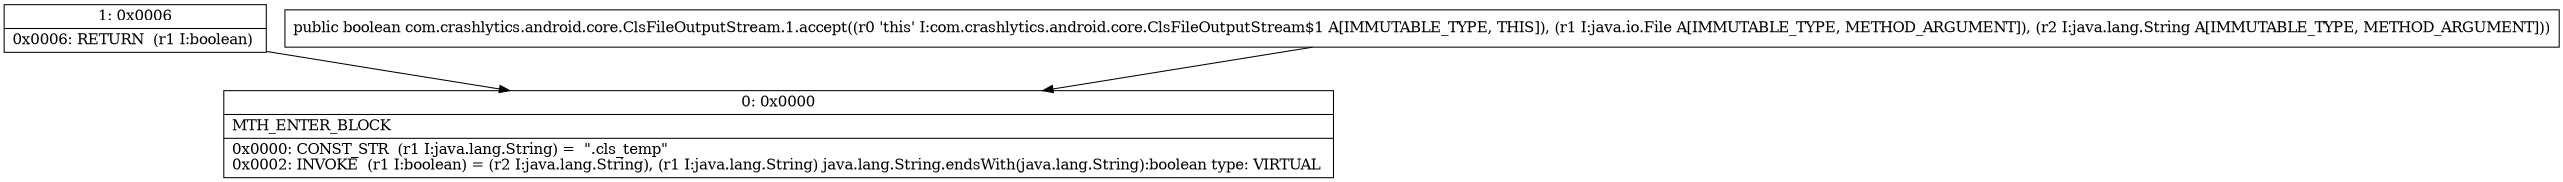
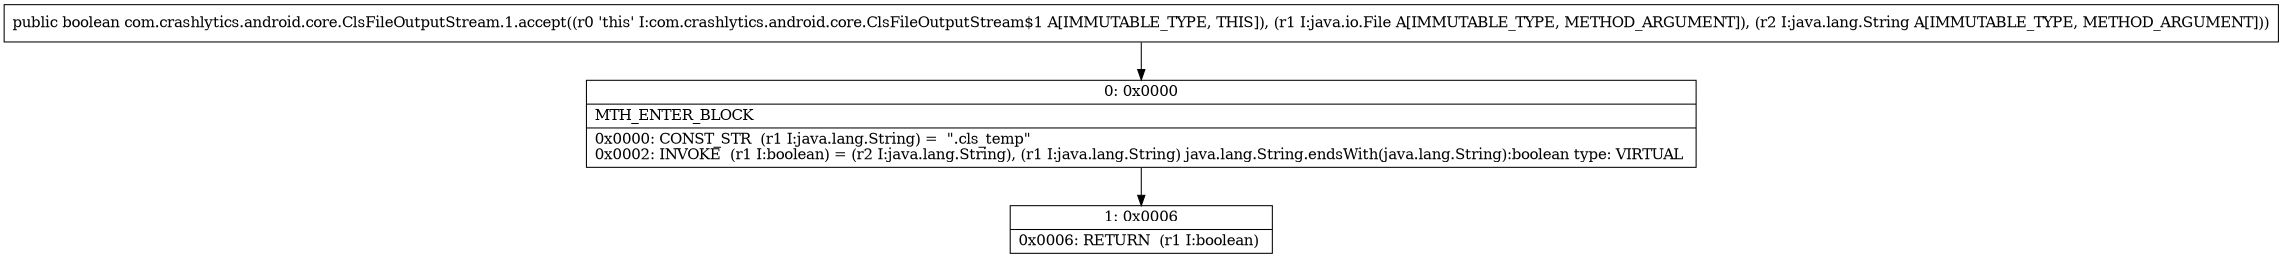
(383, 70) -> (1141, 181)
